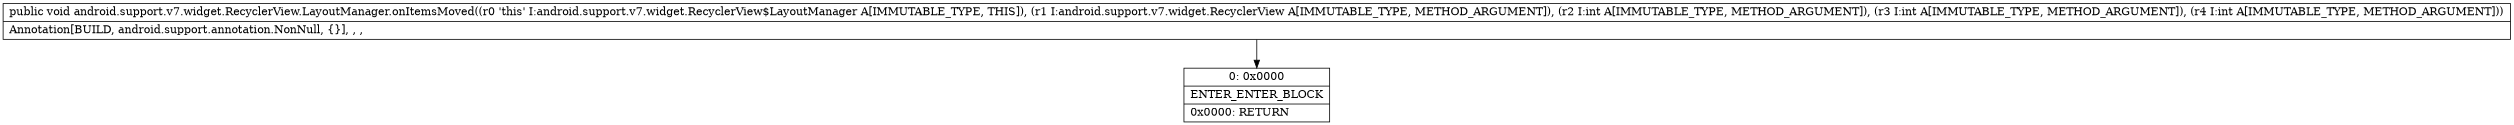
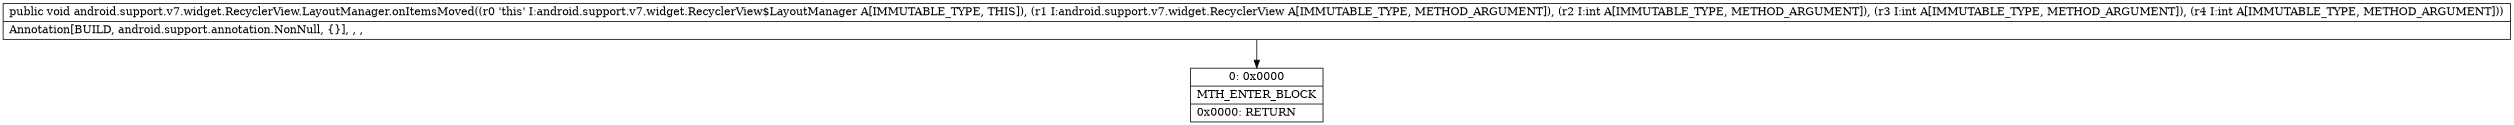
(1257, 95) -> (1257, 95)
